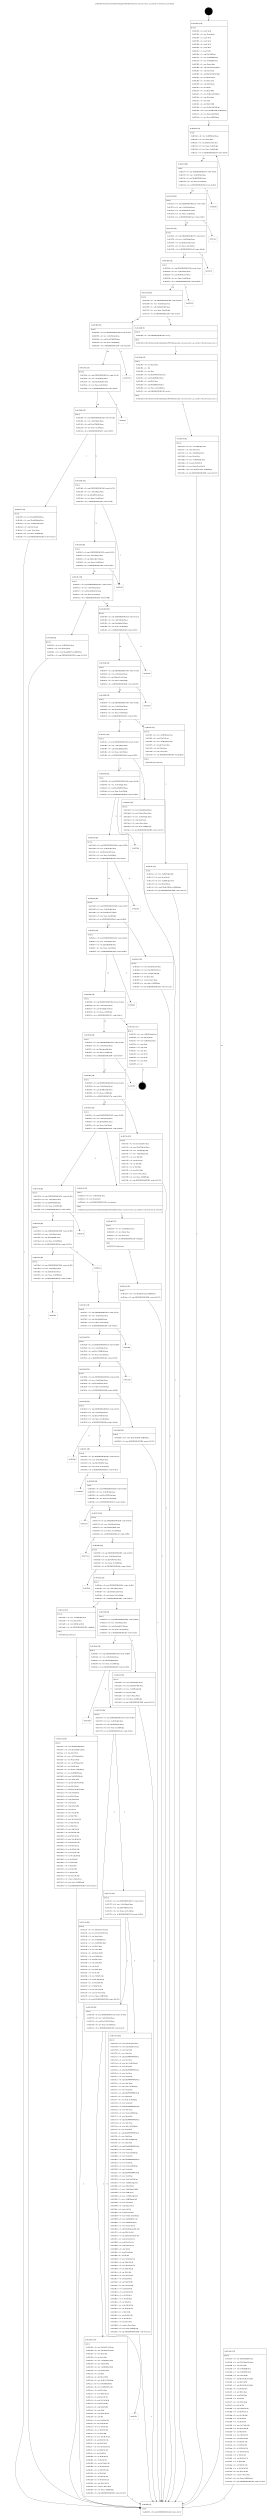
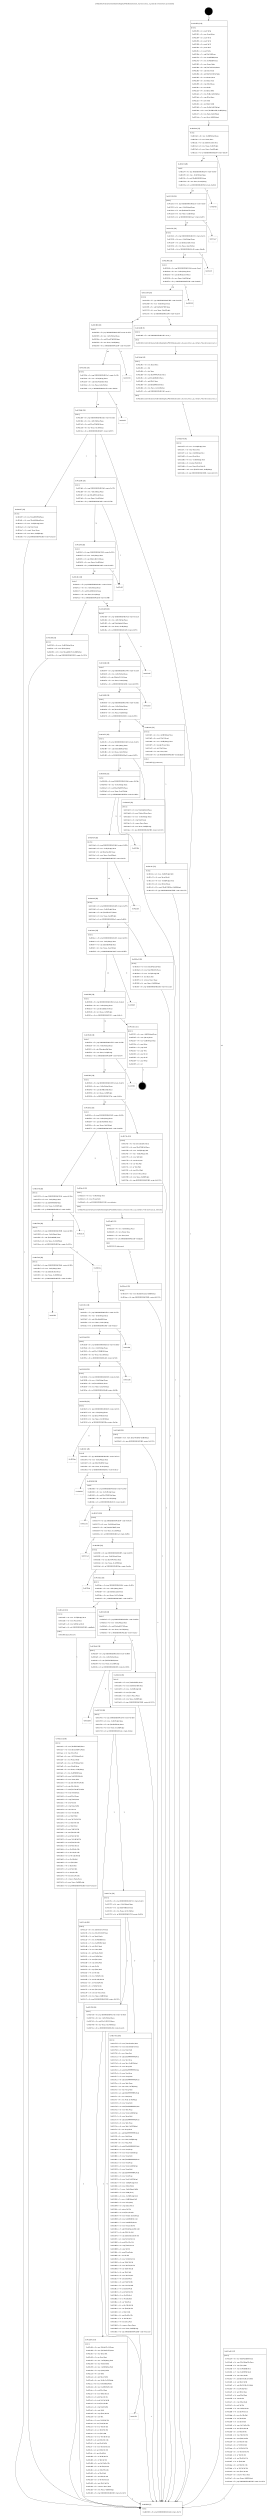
(196, 1494) -> (189, 1462)
